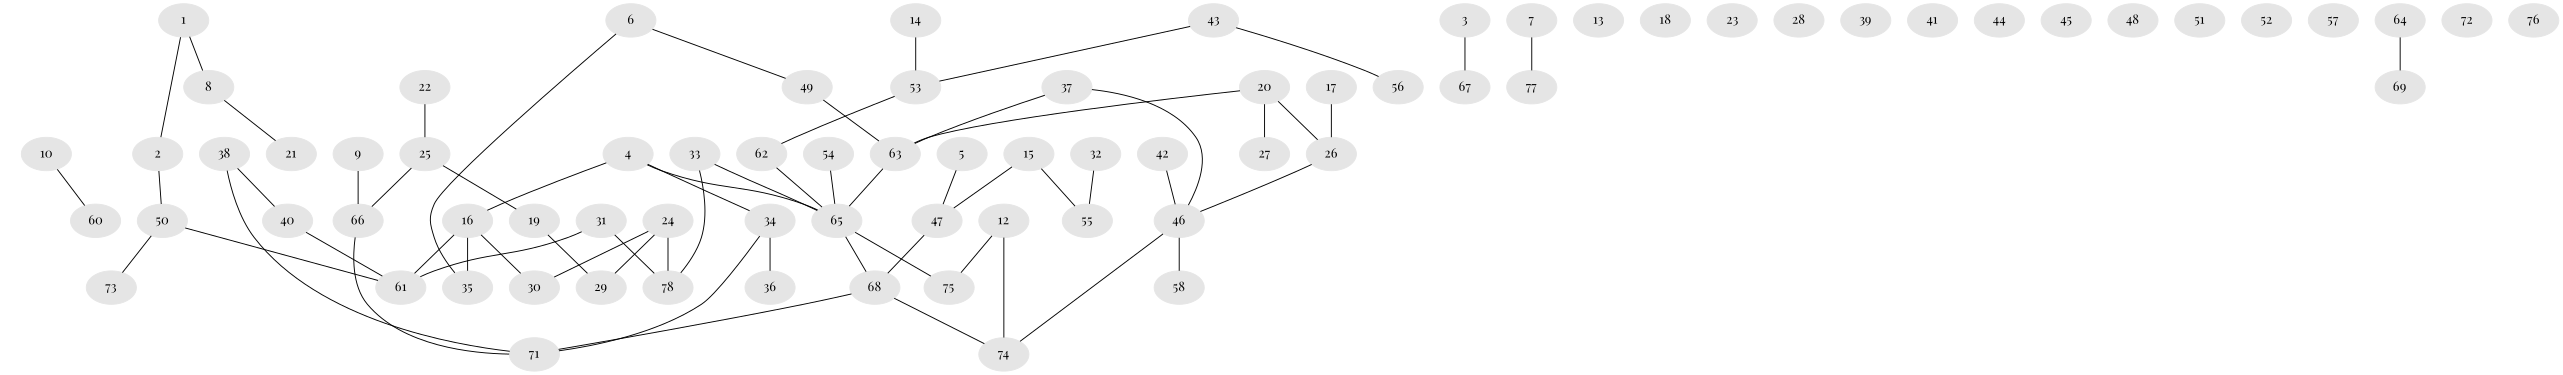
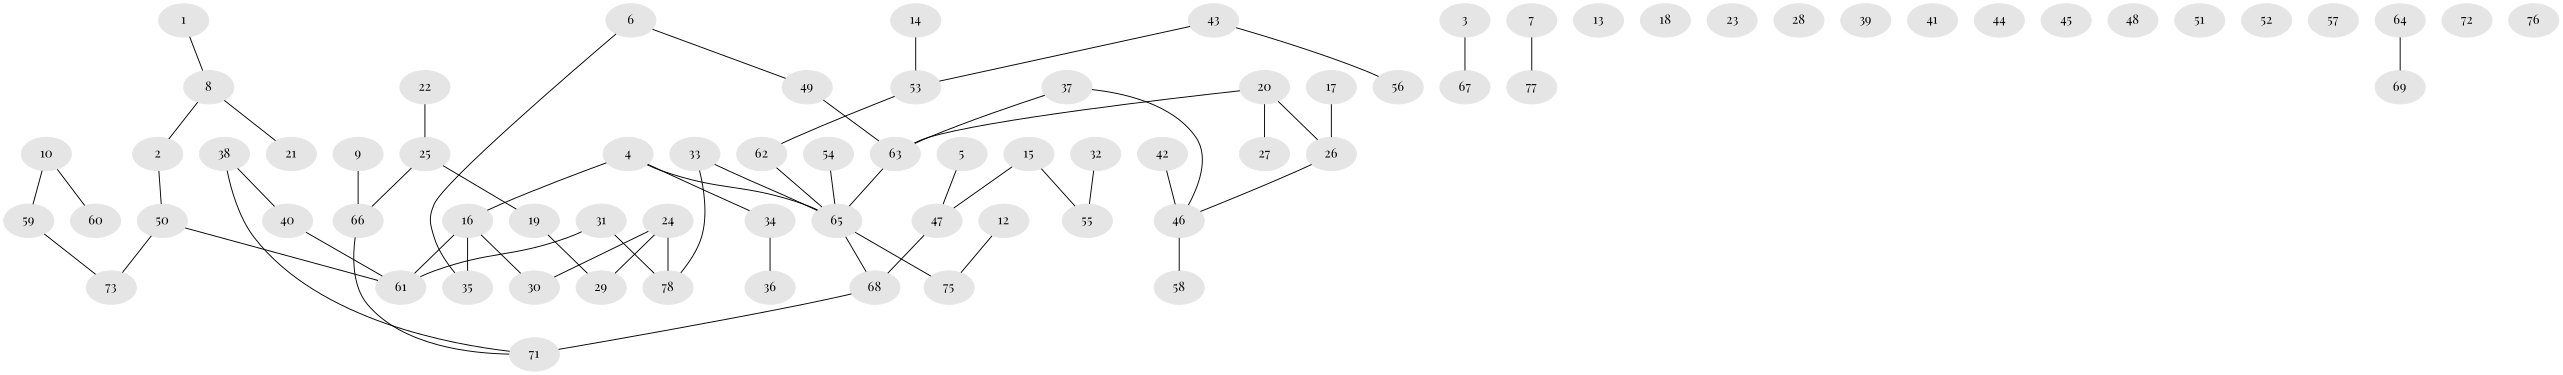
(171, 87) -> (183, 121)
none -> (29, 221)
(675, 319) -> none
(1004, 354) -> none
